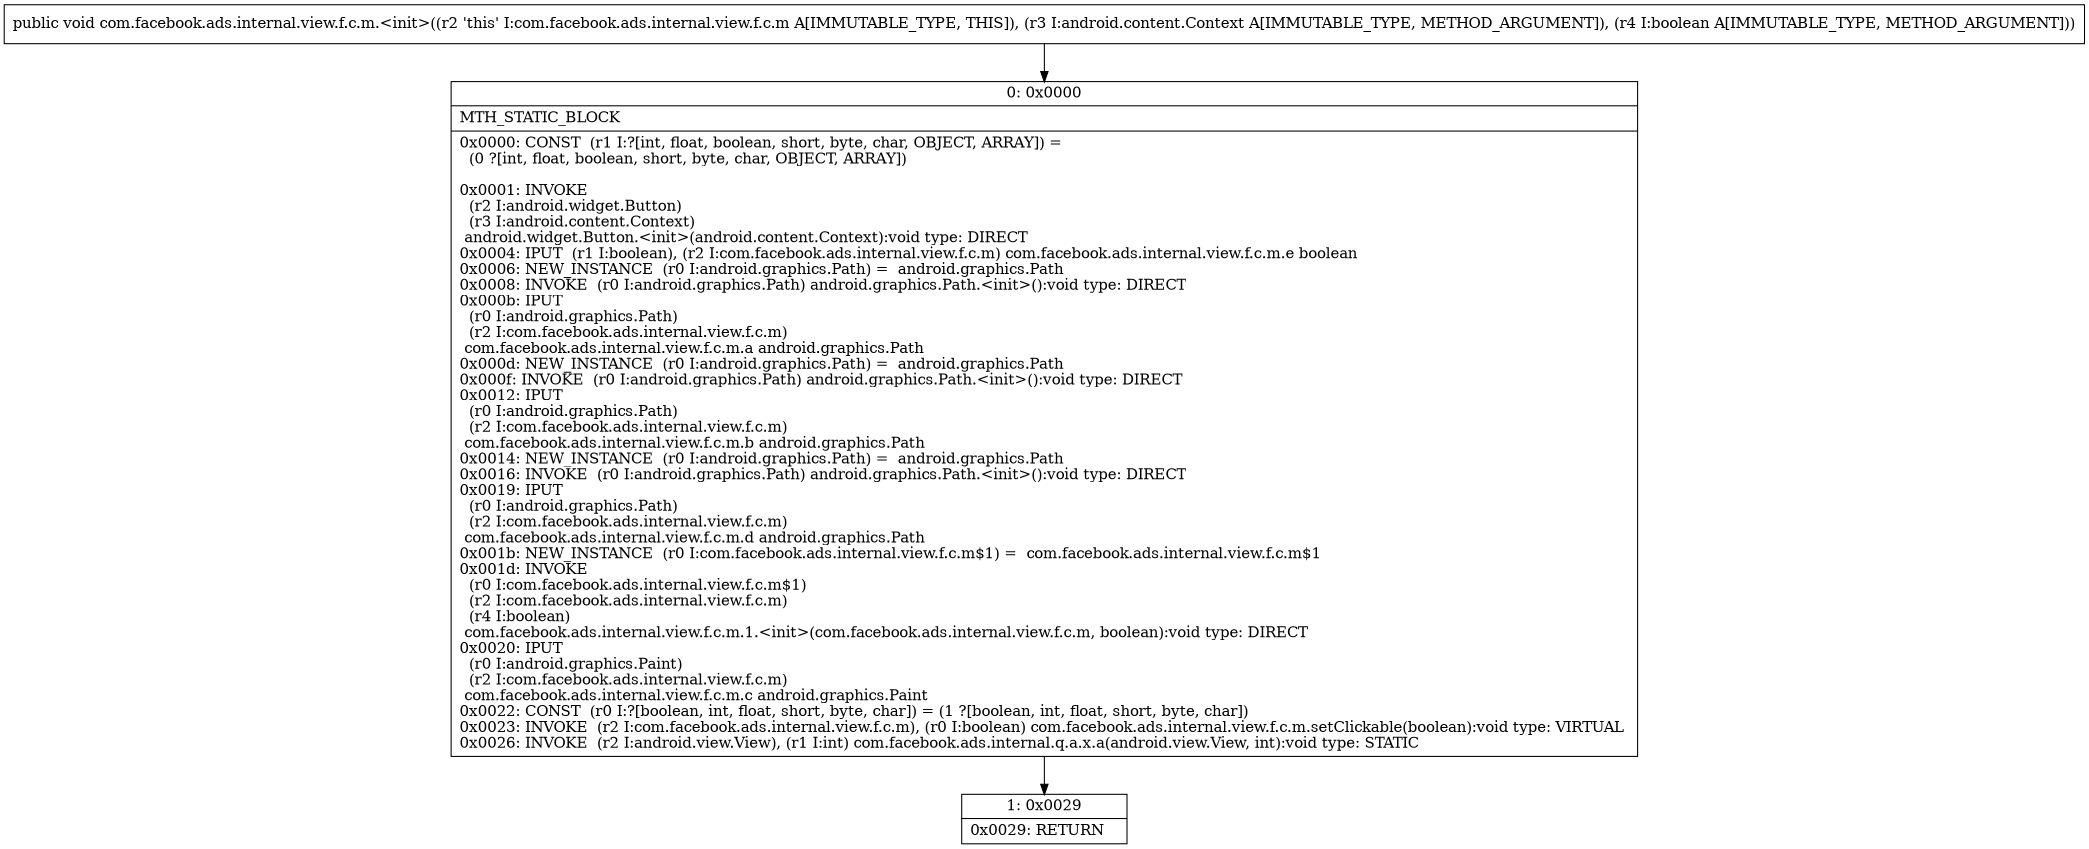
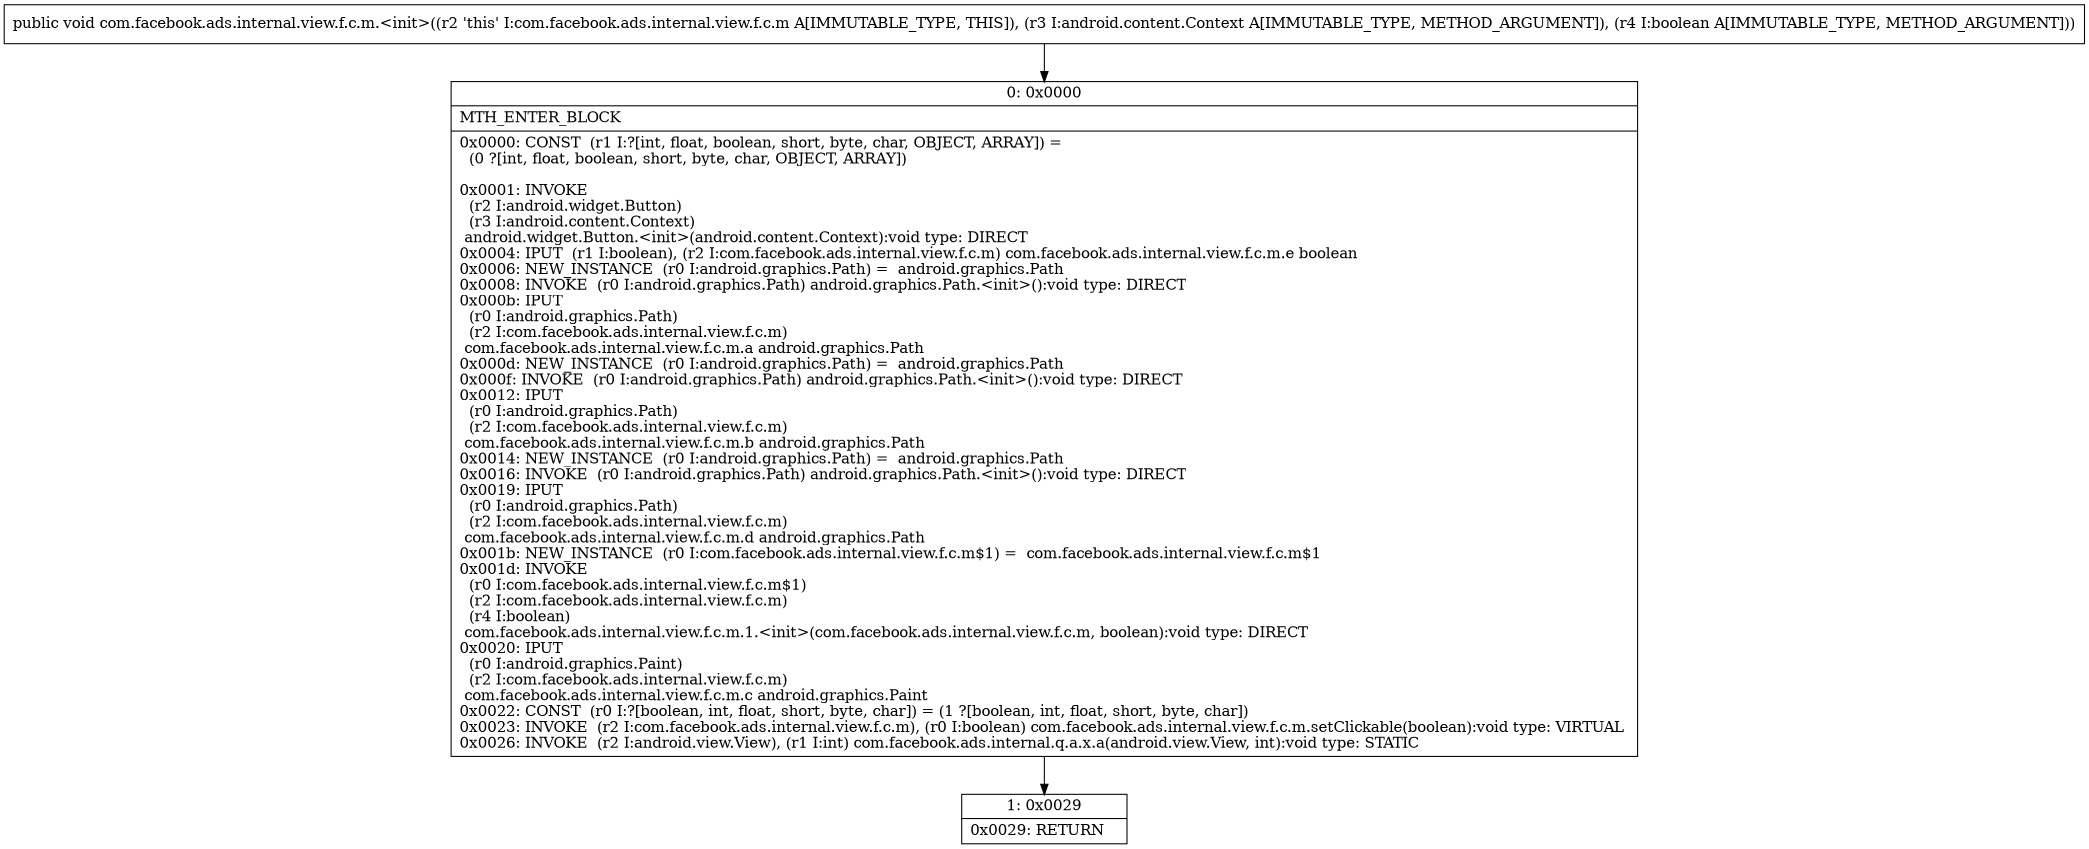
(540, 118) -> (541, 118)
